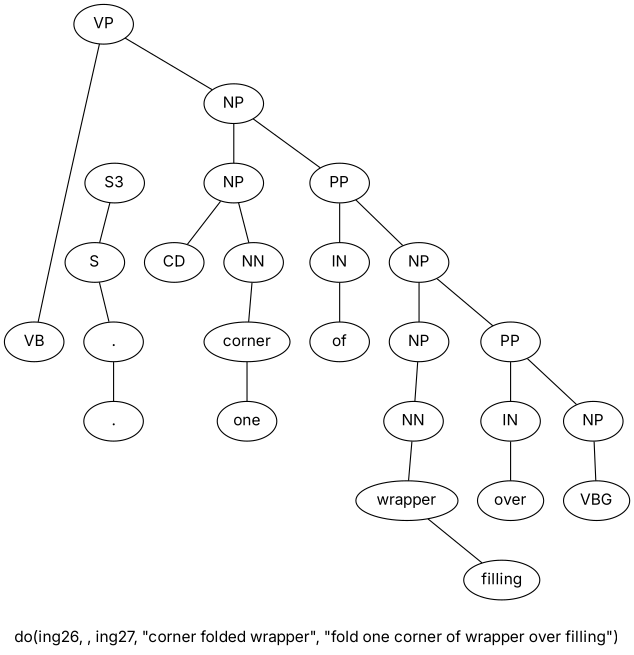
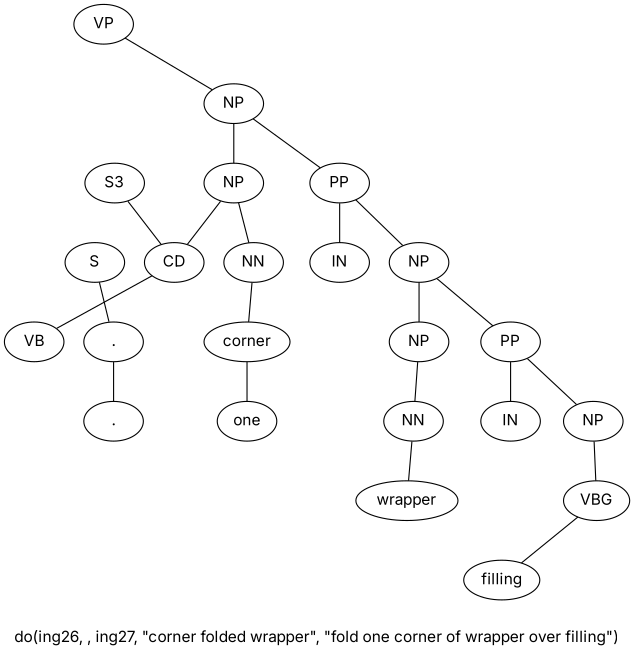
(68, 183) -> (112, 298)
(105, 223) -> (144, 223)
(340, 342) -> none
(511, 501) -> none
(455, 541) -> (550, 540)
